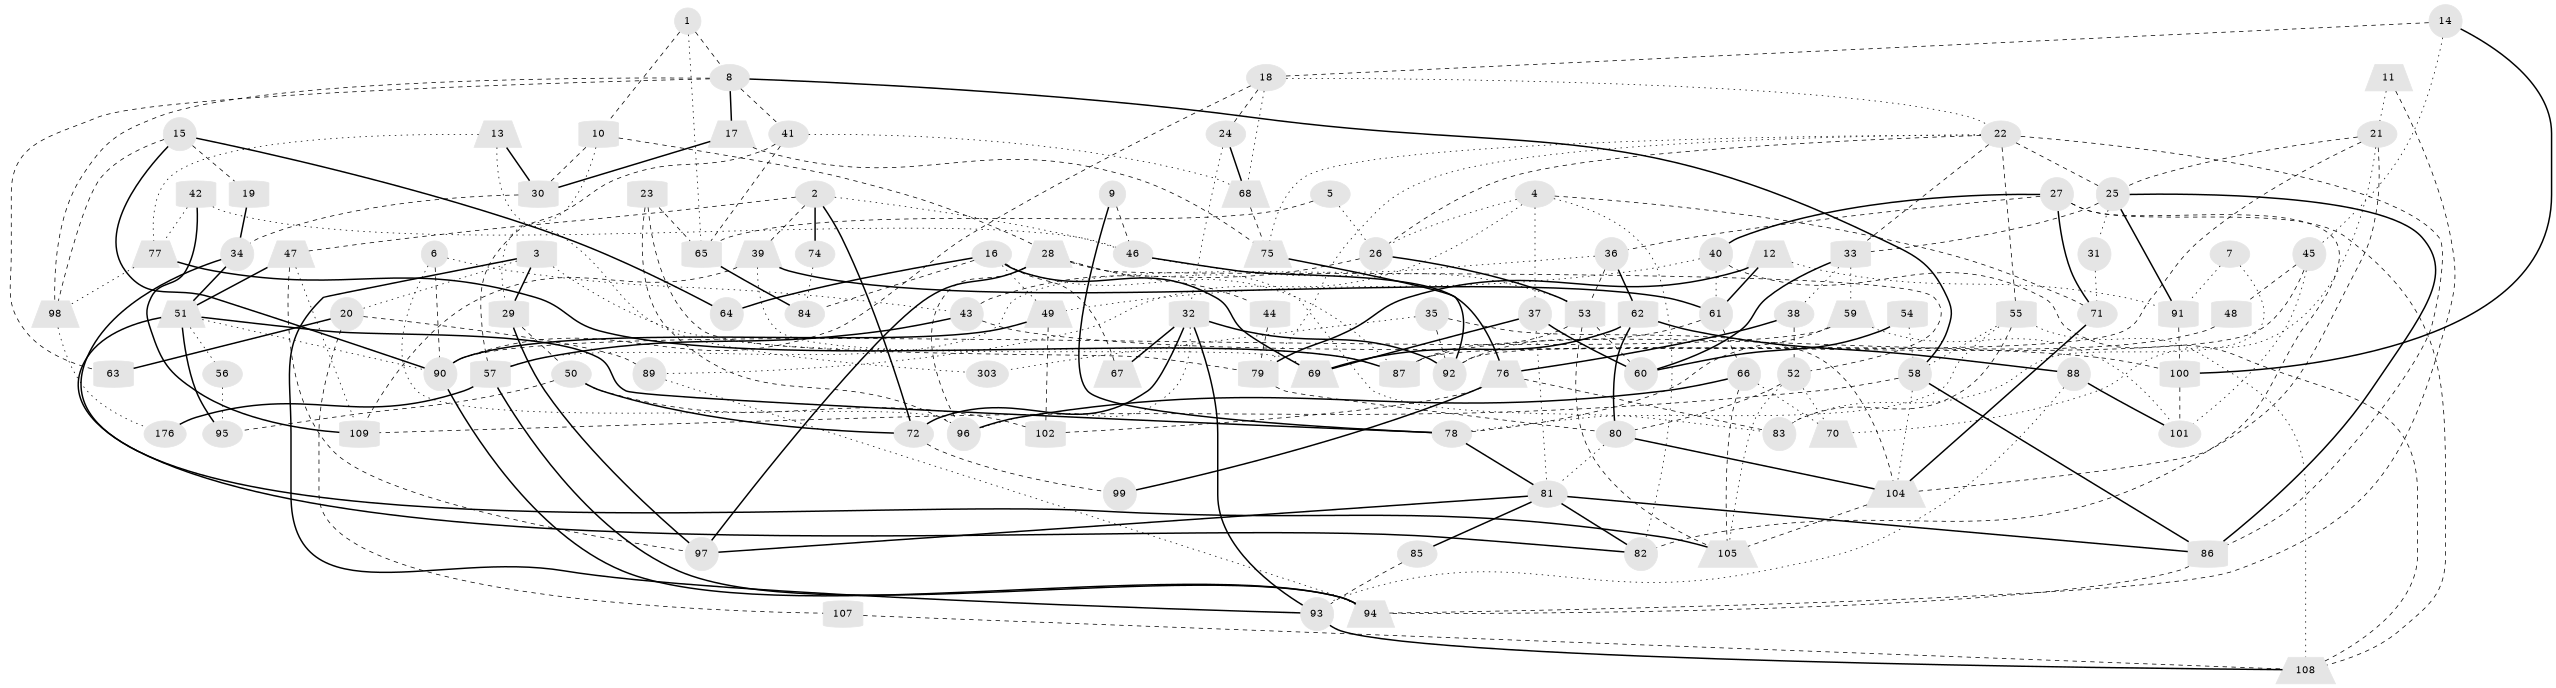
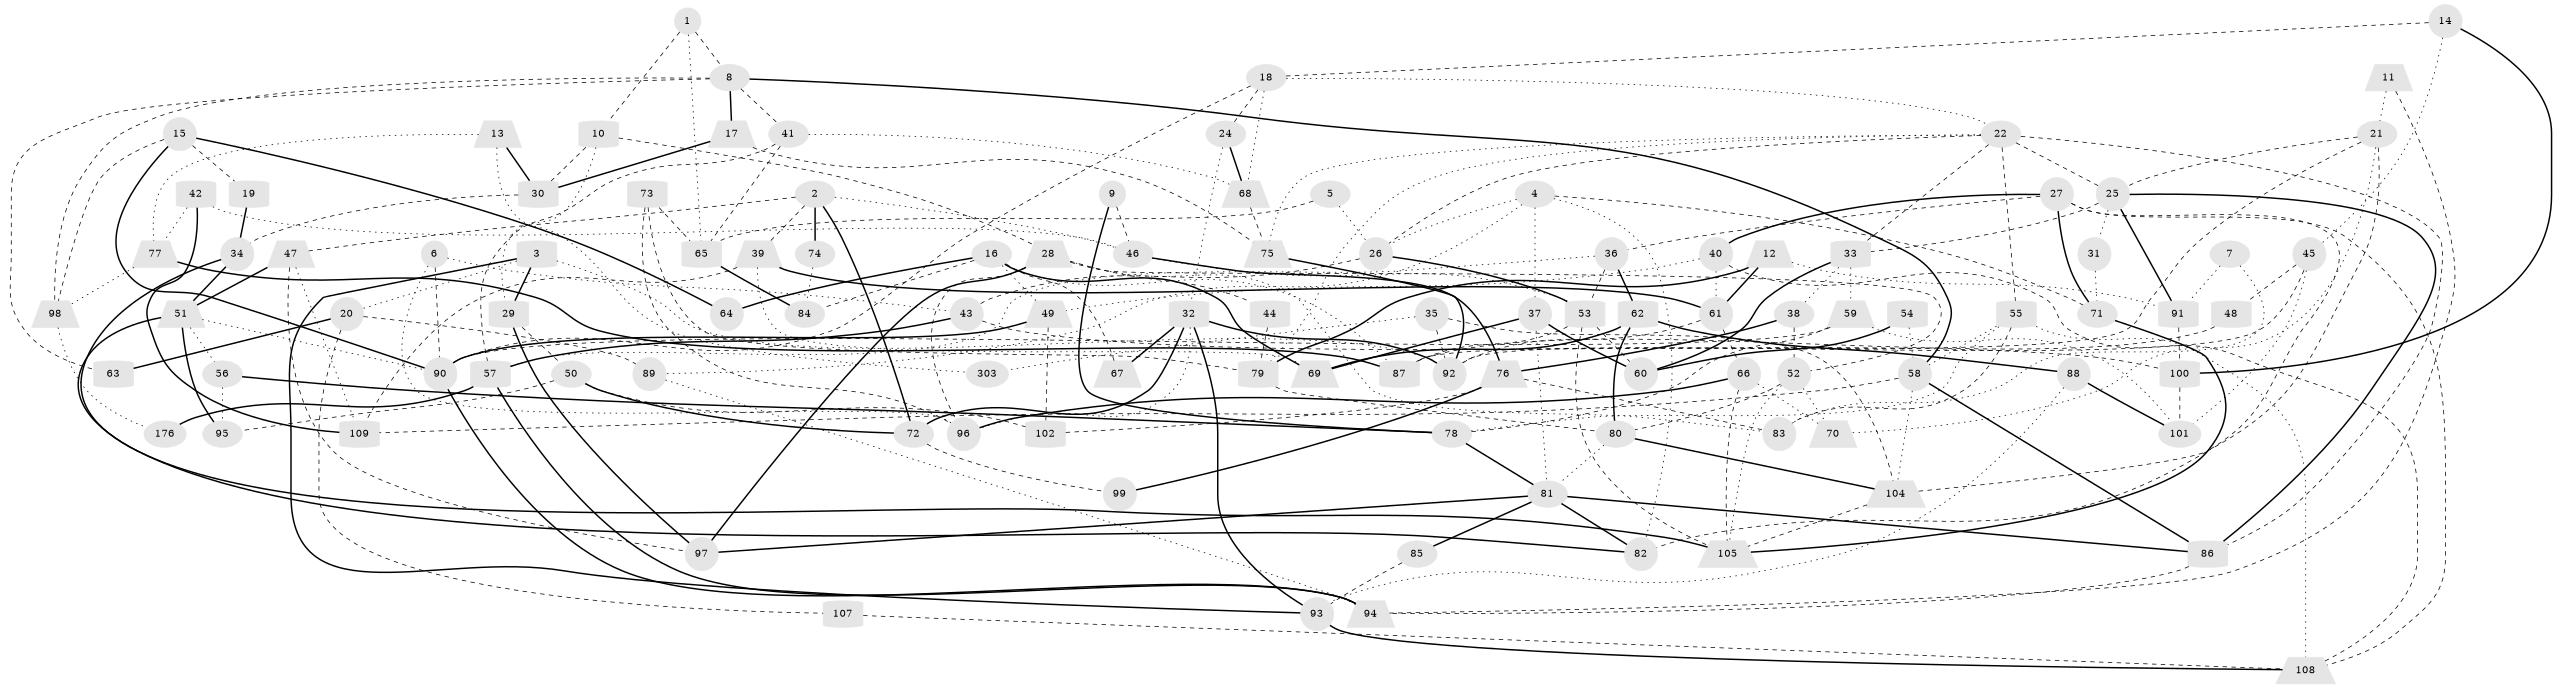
(647, 194) -> (647, 194)
(959, 350) -> (989, 346)
(1998, 403) -> (2149, 486)
(807, 404) -> (718, 405)
